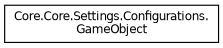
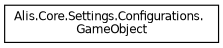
(112, 24) -> (112, 24)
